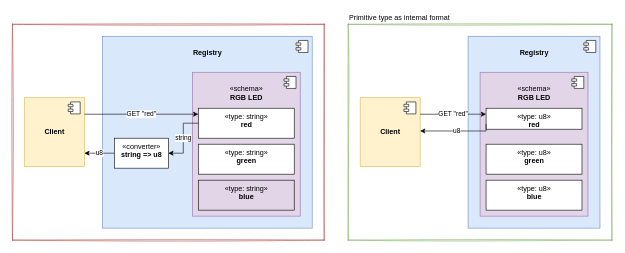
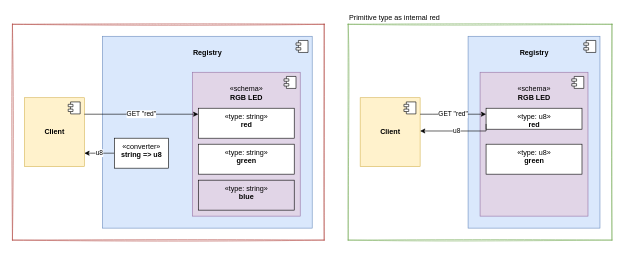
(408, 18) -> (402, 18)
(181, 153) -> none
(534, 195) -> none
